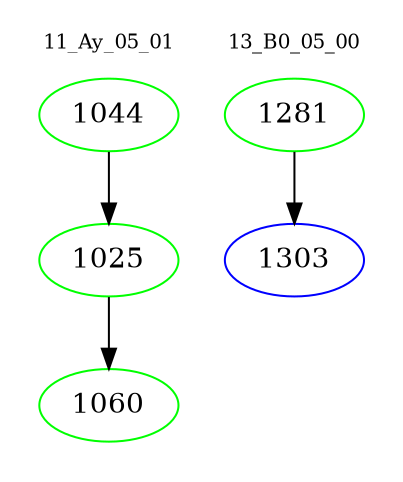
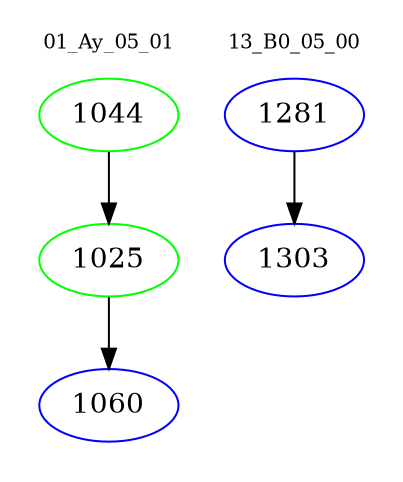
(109, 43) -> (109, 43)
(294, 115) -> (294, 115)
(109, 405) -> (109, 405)
